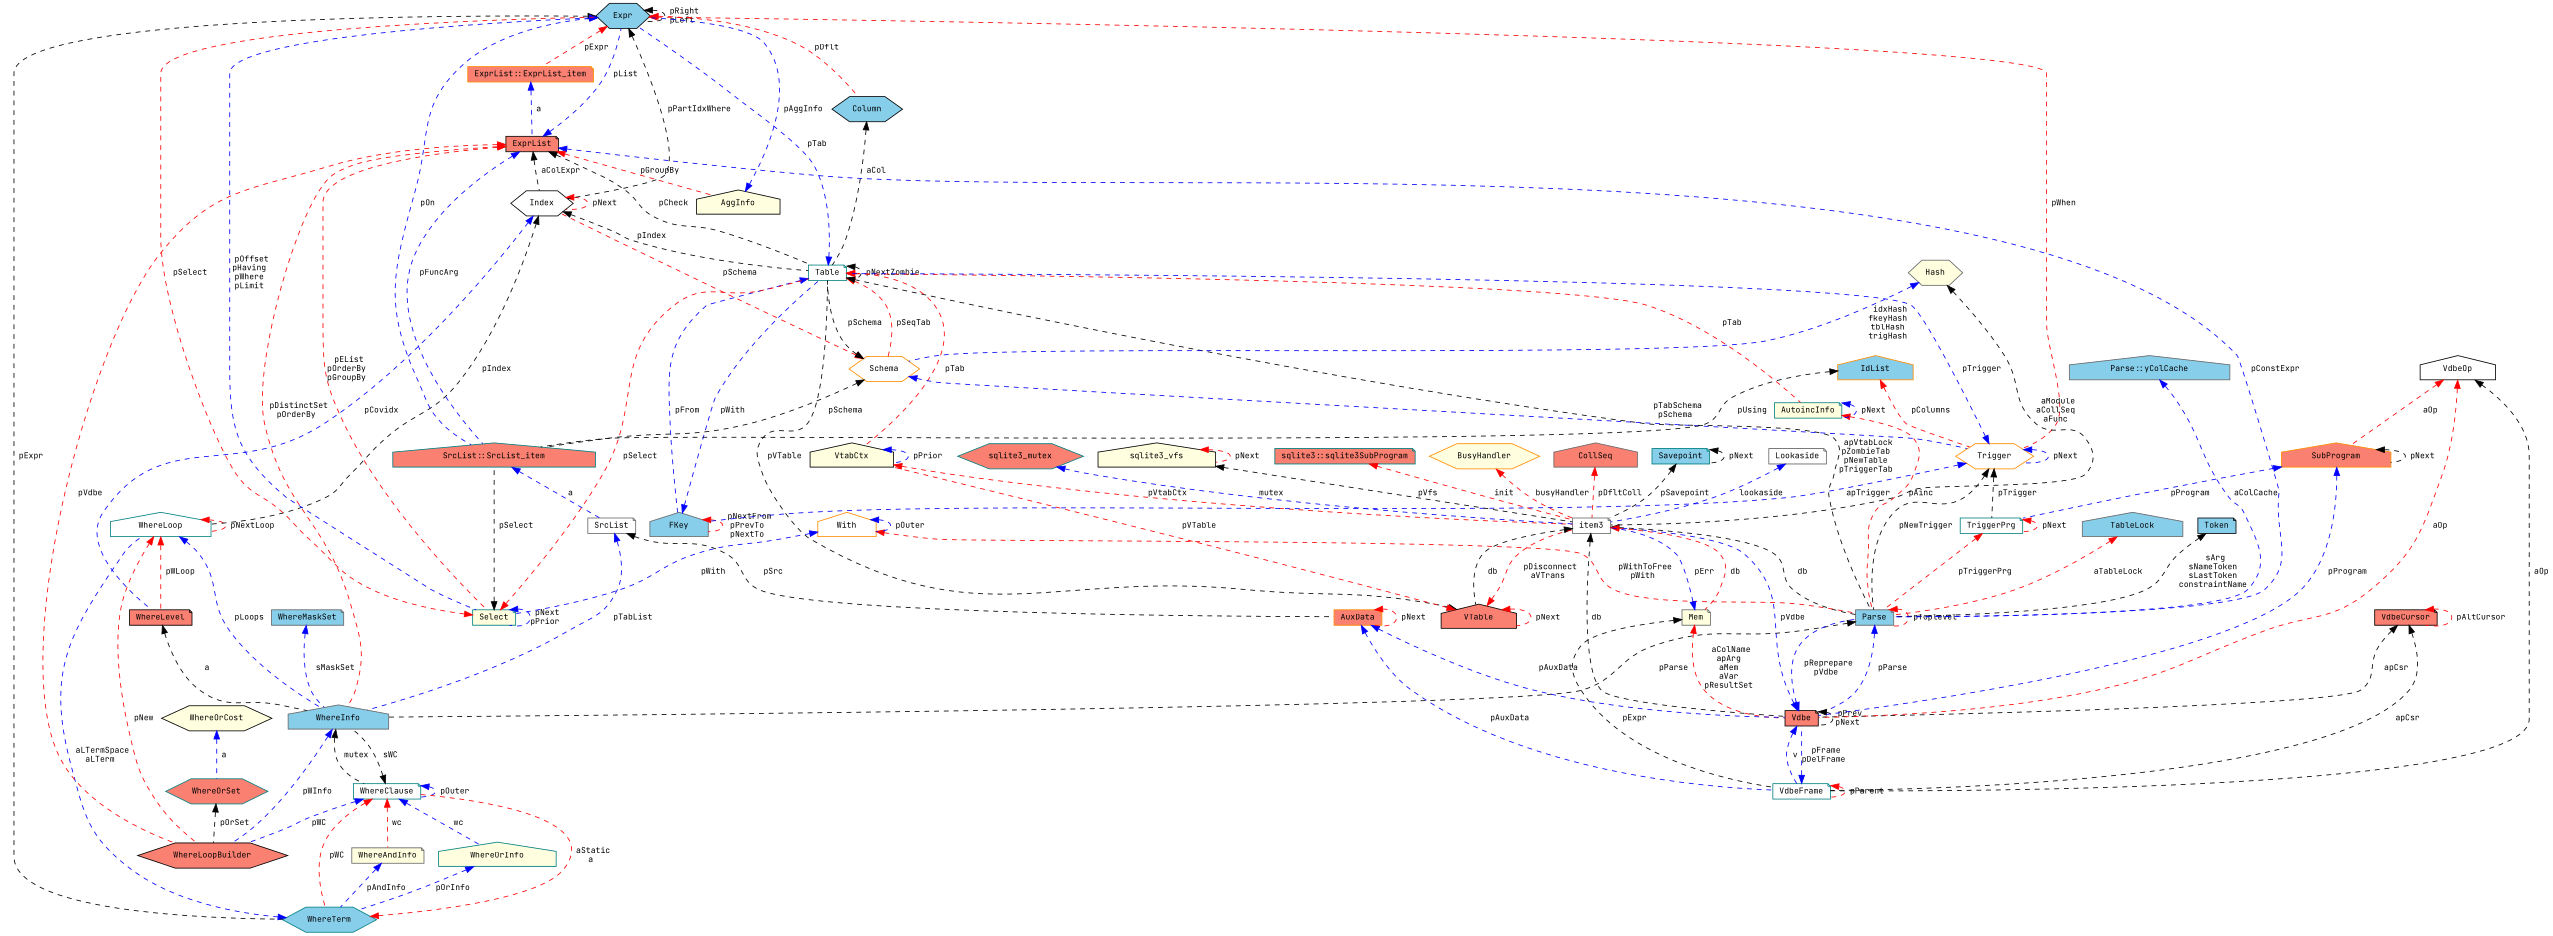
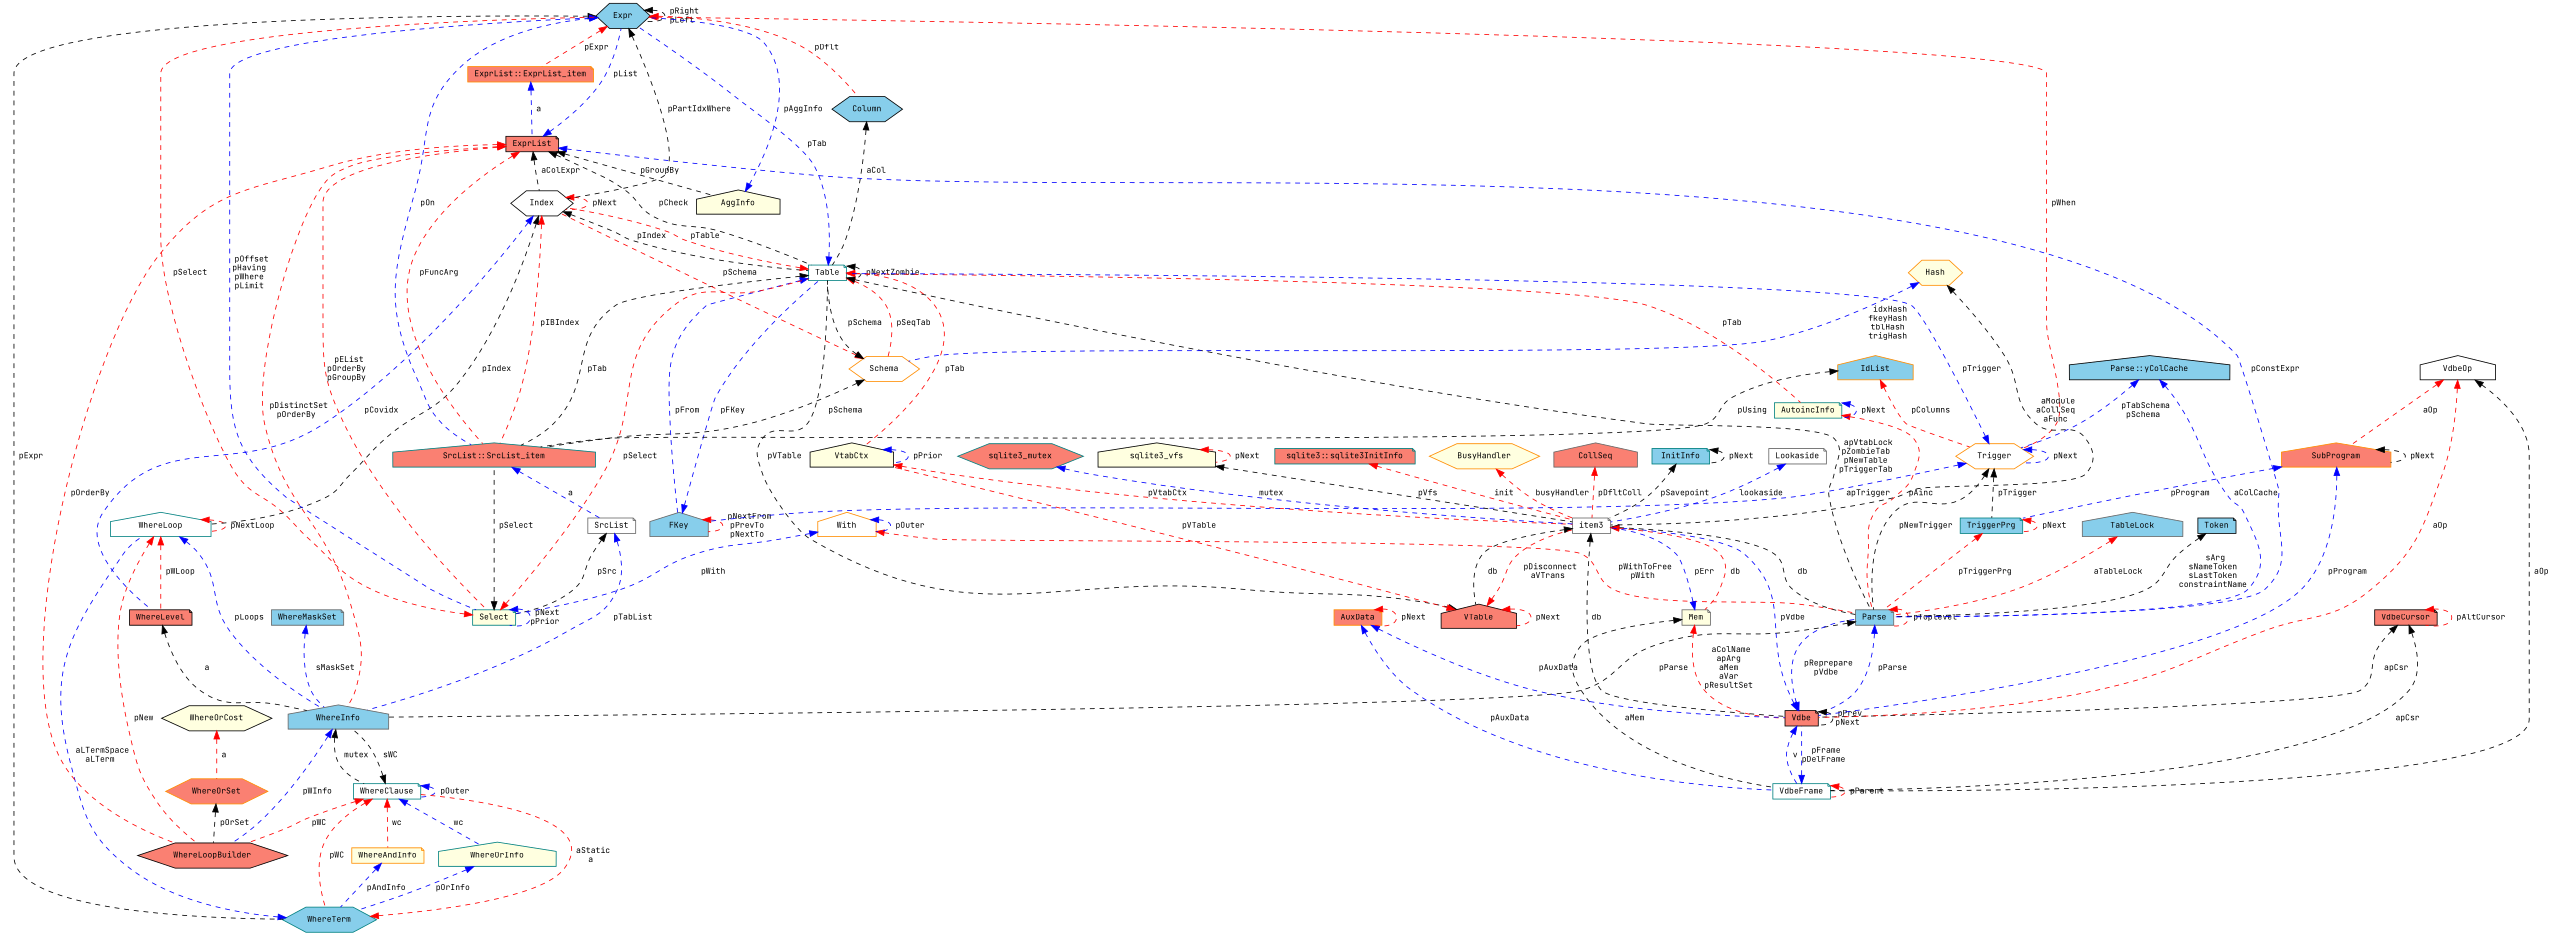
(639, 175) -> (639, 175)
none -> (683, 239)
(1935, 273) -> (1935, 273)
(408, 289) -> (408, 289)
none -> (621, 303)
none -> (532, 336)
(2150, 369) -> (2150, 369)
(731, 410) -> (731, 410)
(1442, 411) -> (2080, 423)
(1345, 456) -> (1345, 456)
(1681, 456) -> (1681, 456)
(88, 493) -> (88, 493)
(1991, 526) -> (1991, 526)
(974, 610) -> (571, 591)
(1633, 718) -> (1633, 718)
(217, 759) -> (217, 759)
(217, 791) -> (217, 791)
(301, 821) -> (301, 821)
(388, 856) -> (388, 856)
